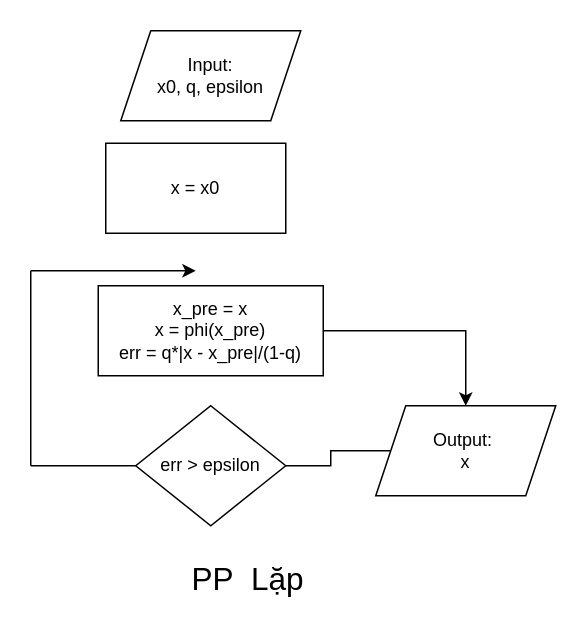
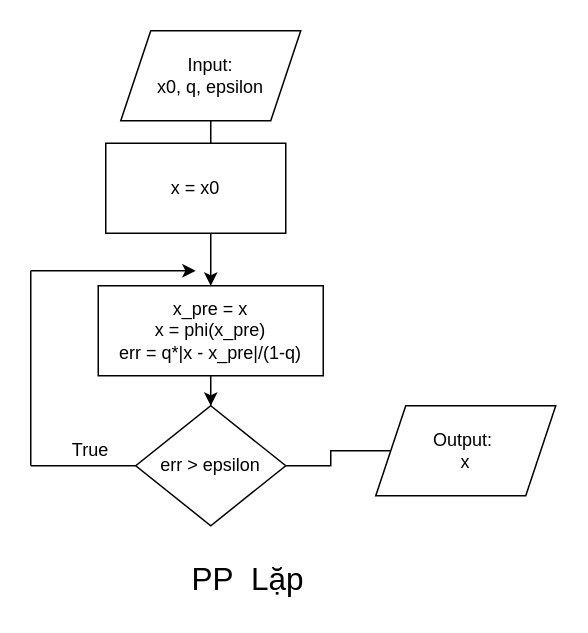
none -> (211, 254)
(427, 331) -> (211, 396)
none -> (91, 451)
